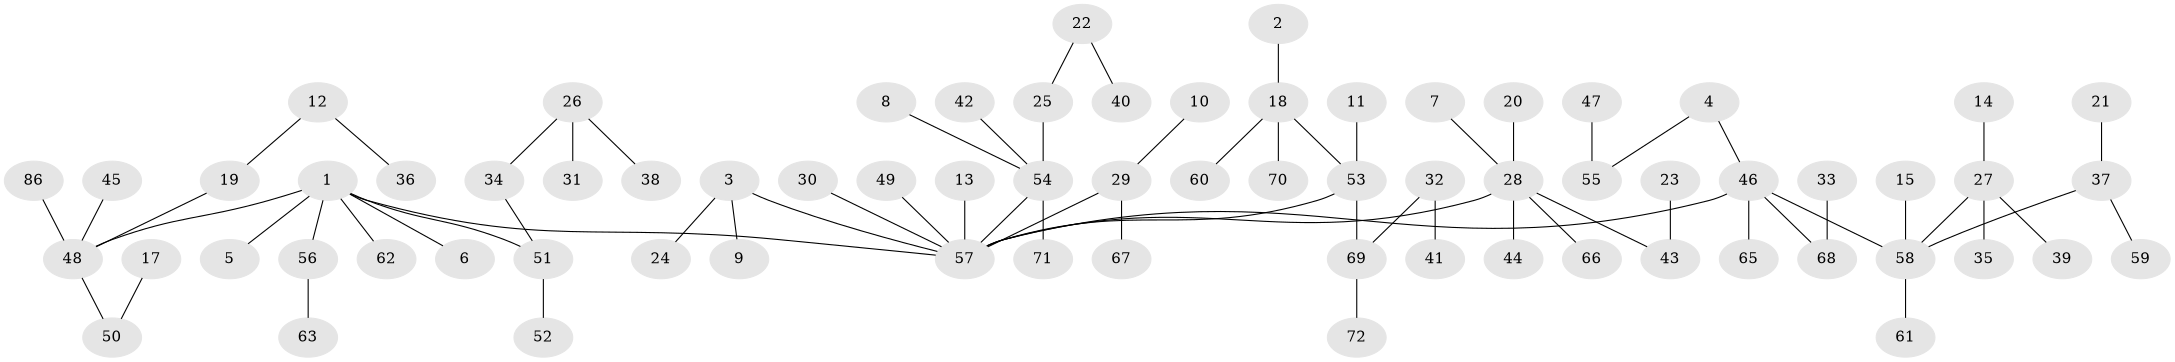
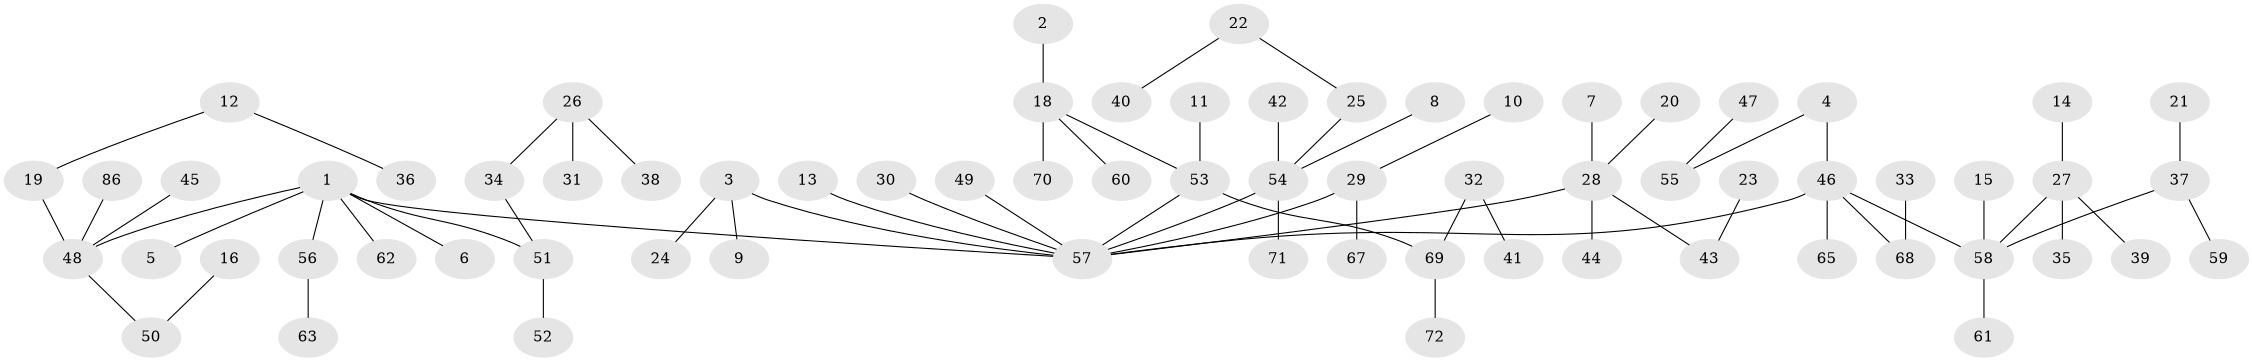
(151, 259) -> (230, 259)
(1592, 259) -> none
